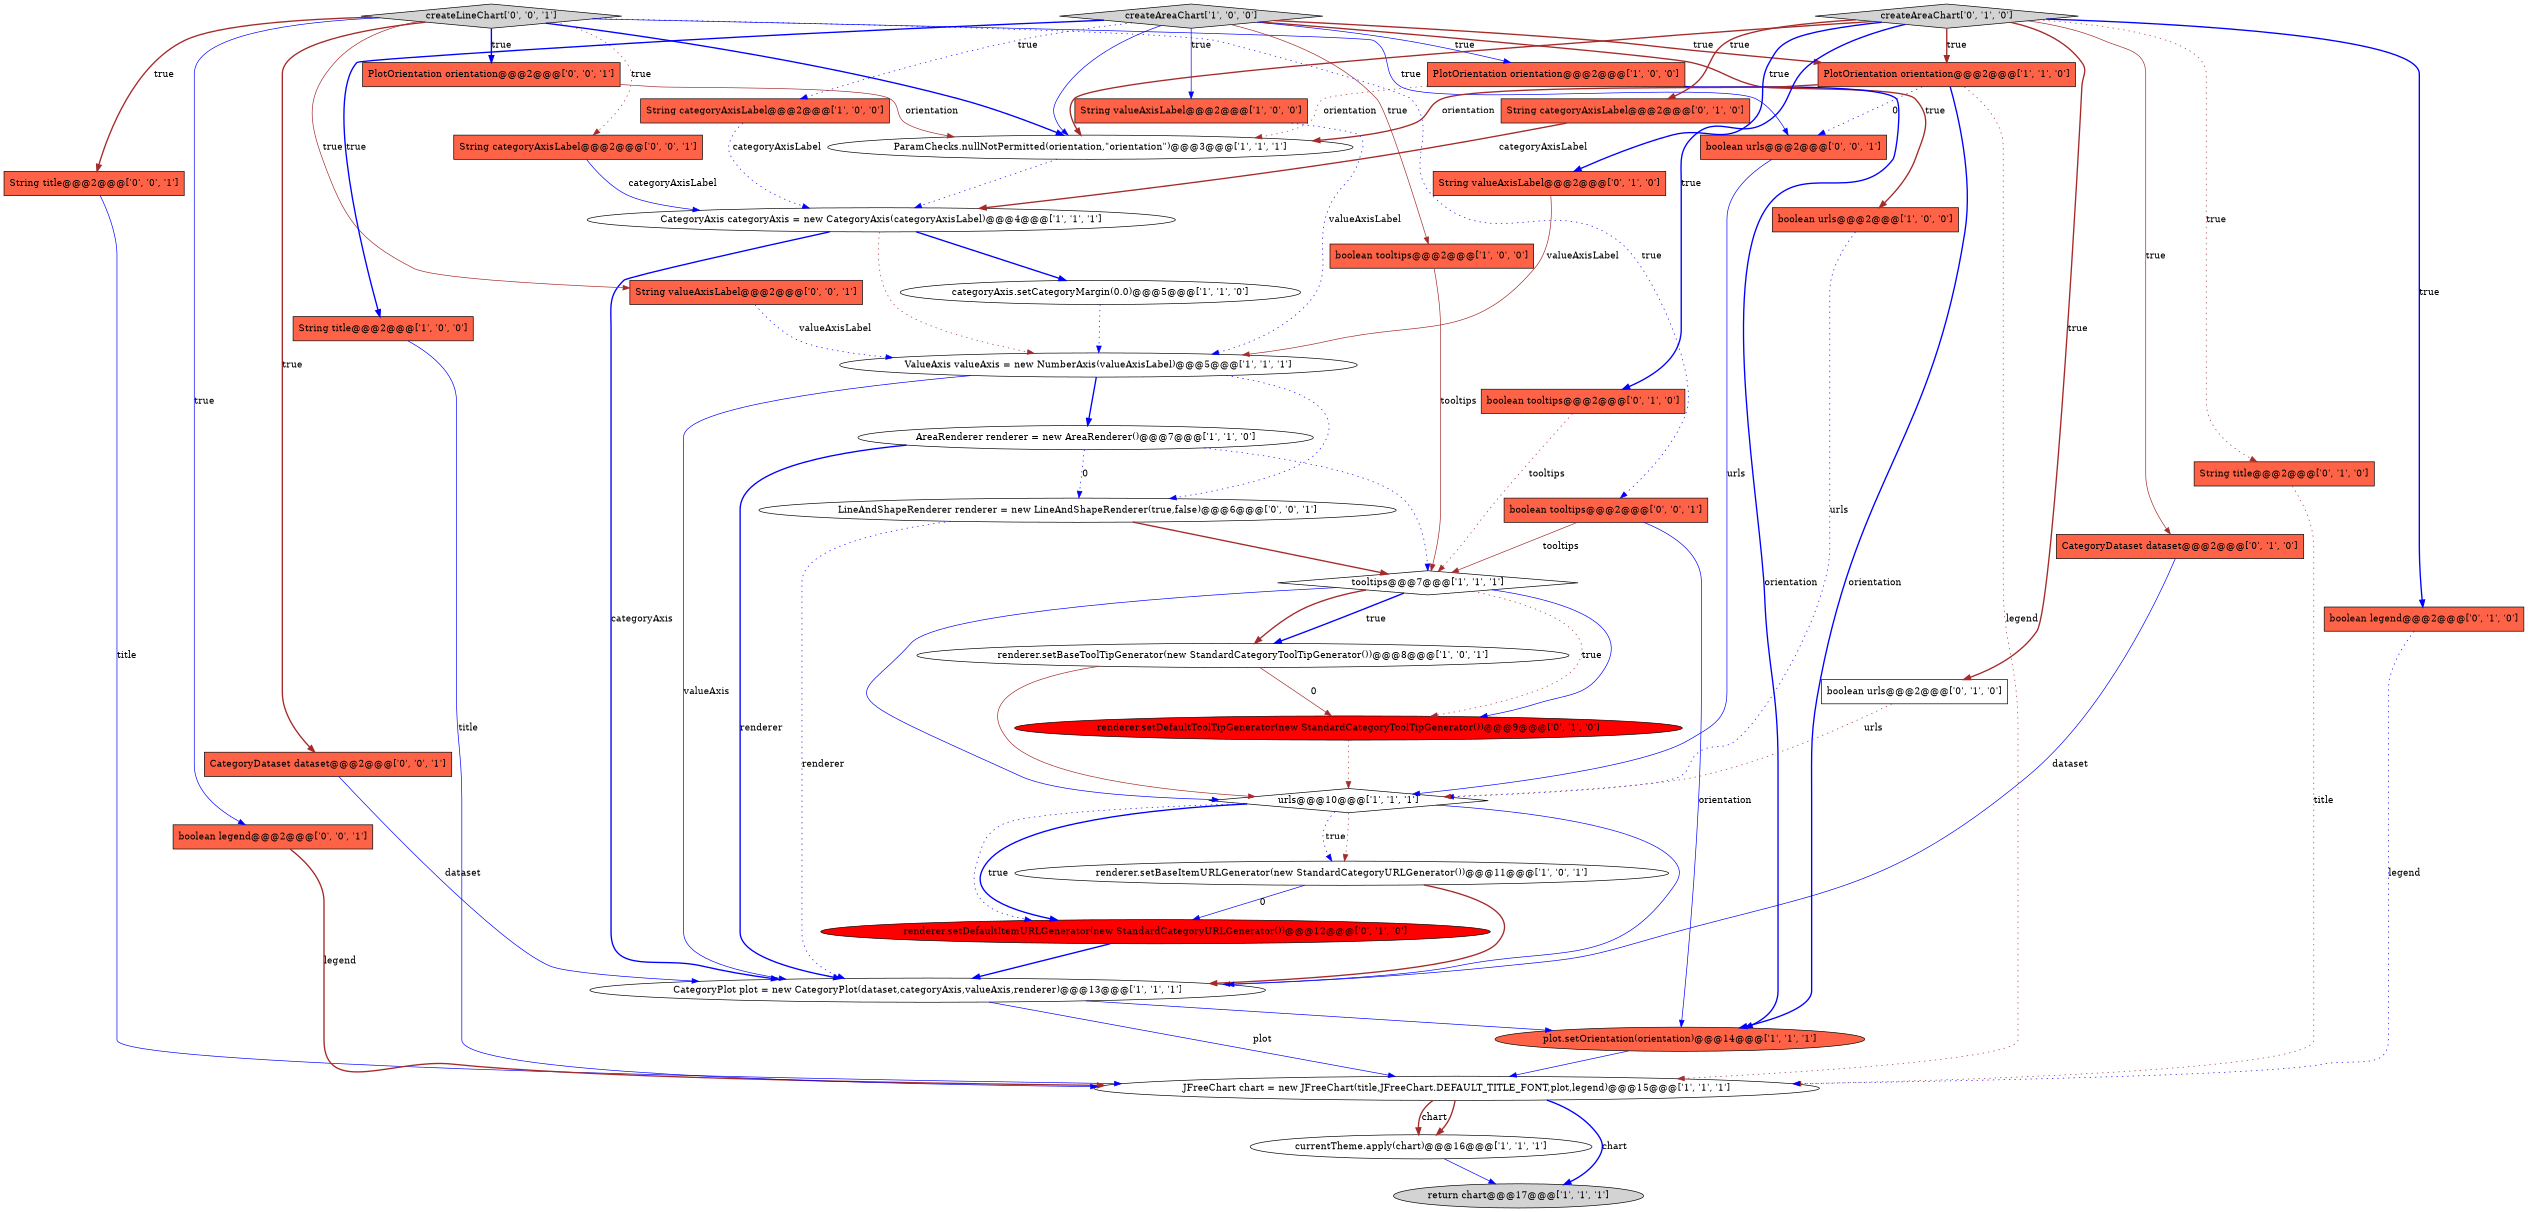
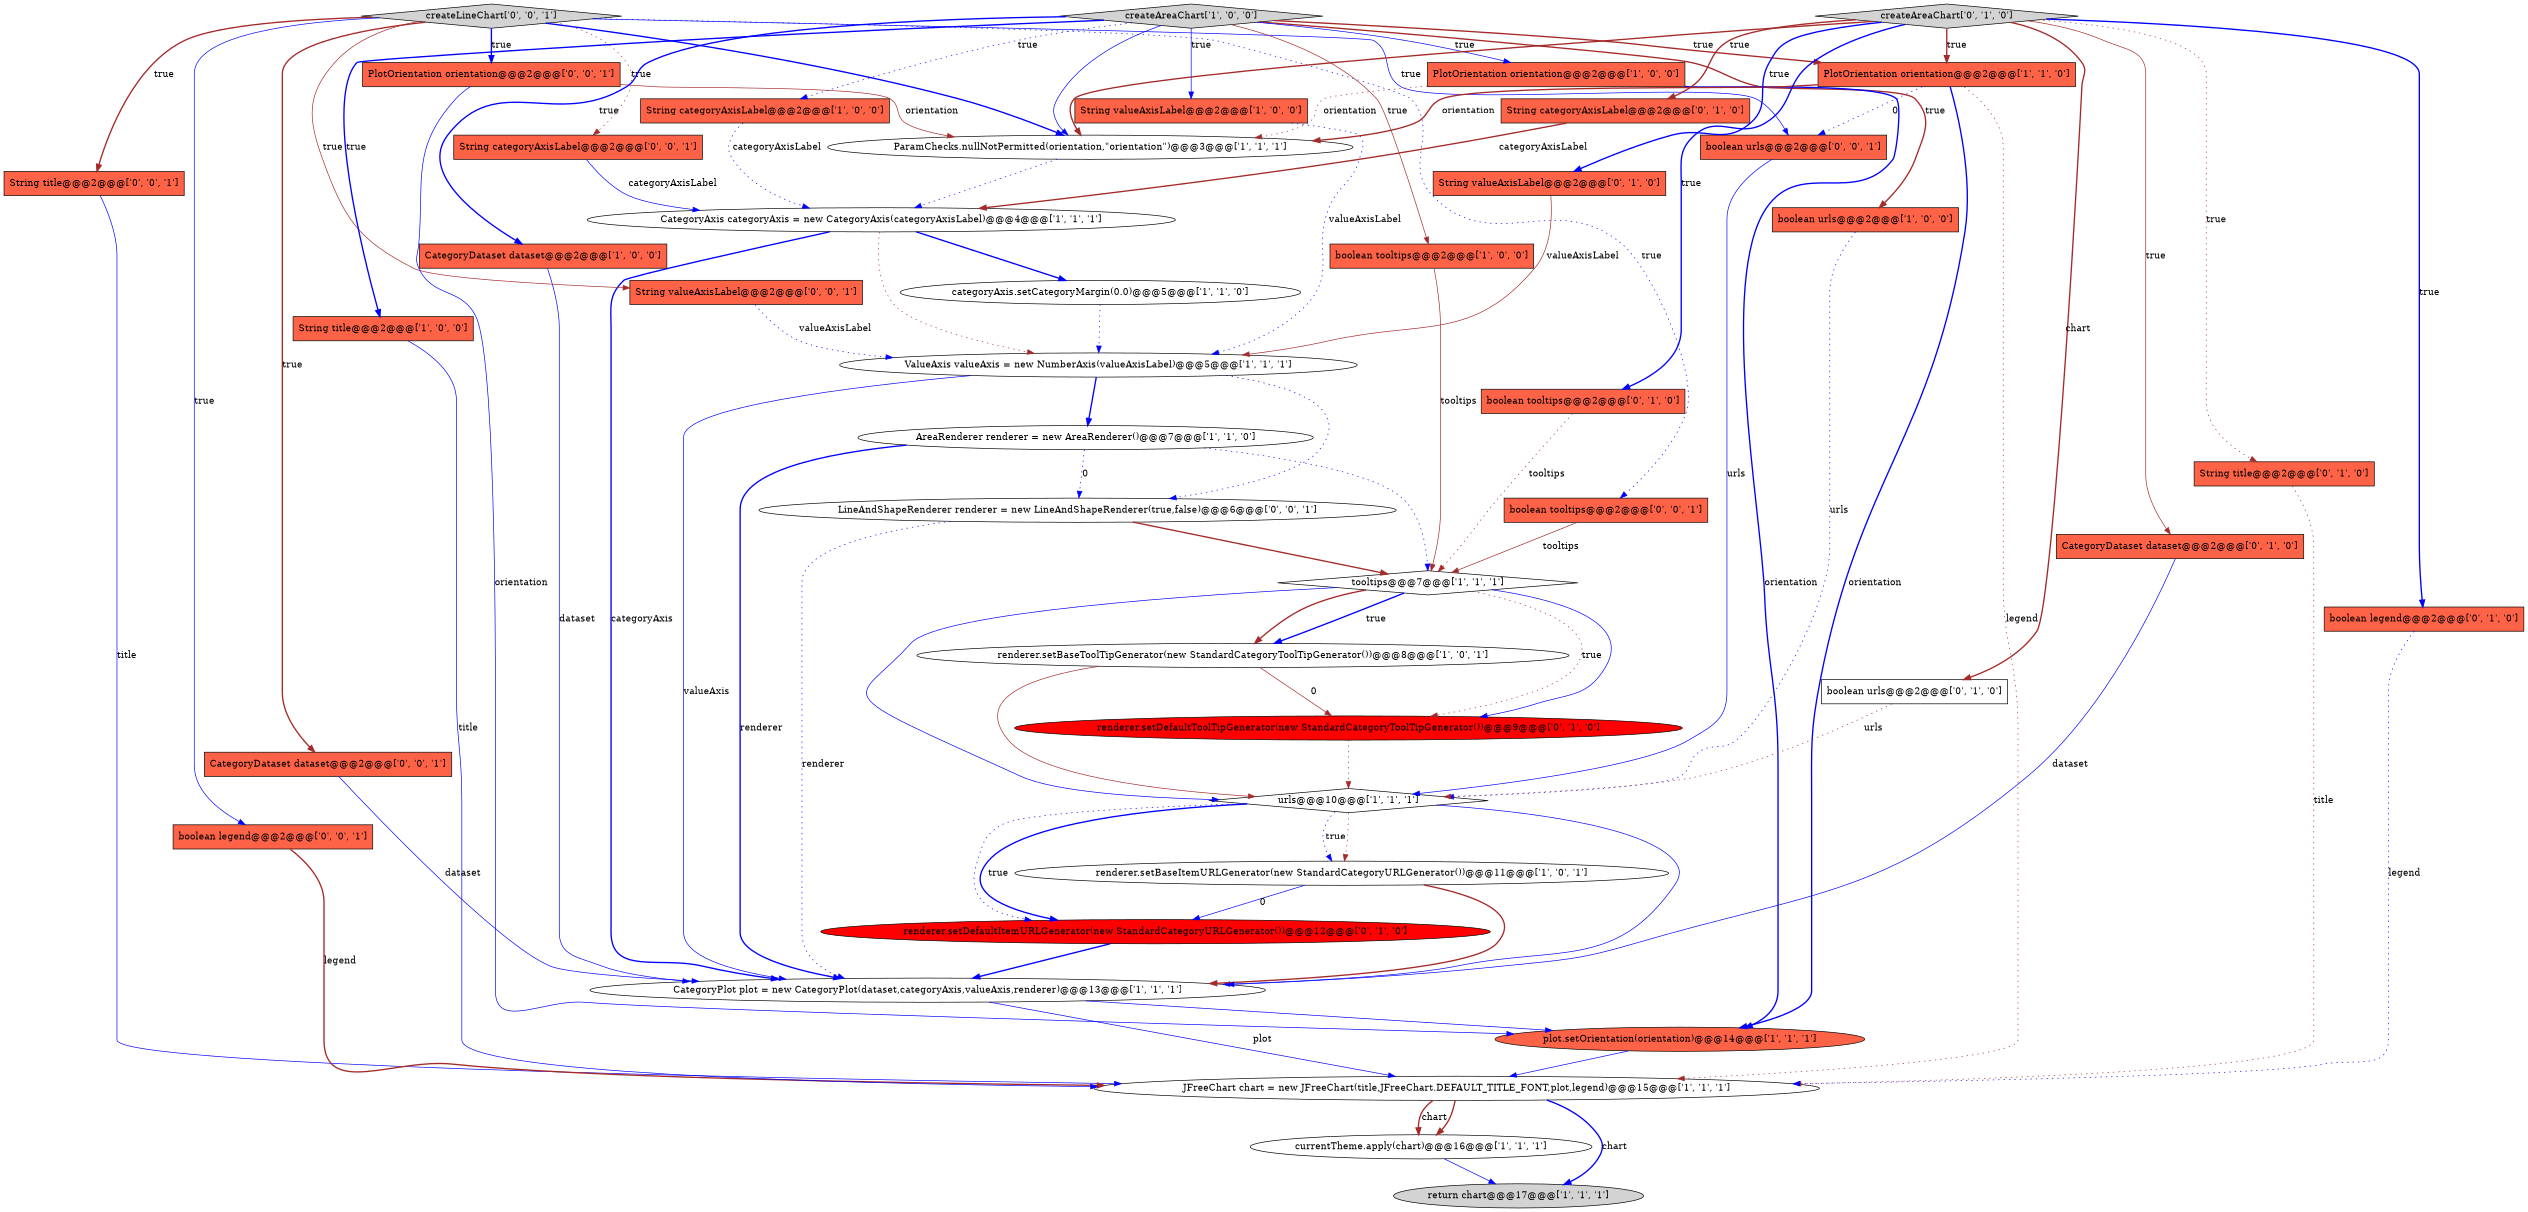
none -> (543, 256)
(2078, 329) -> (2078, 329)
(1700, 757) -> (520, 1011)
